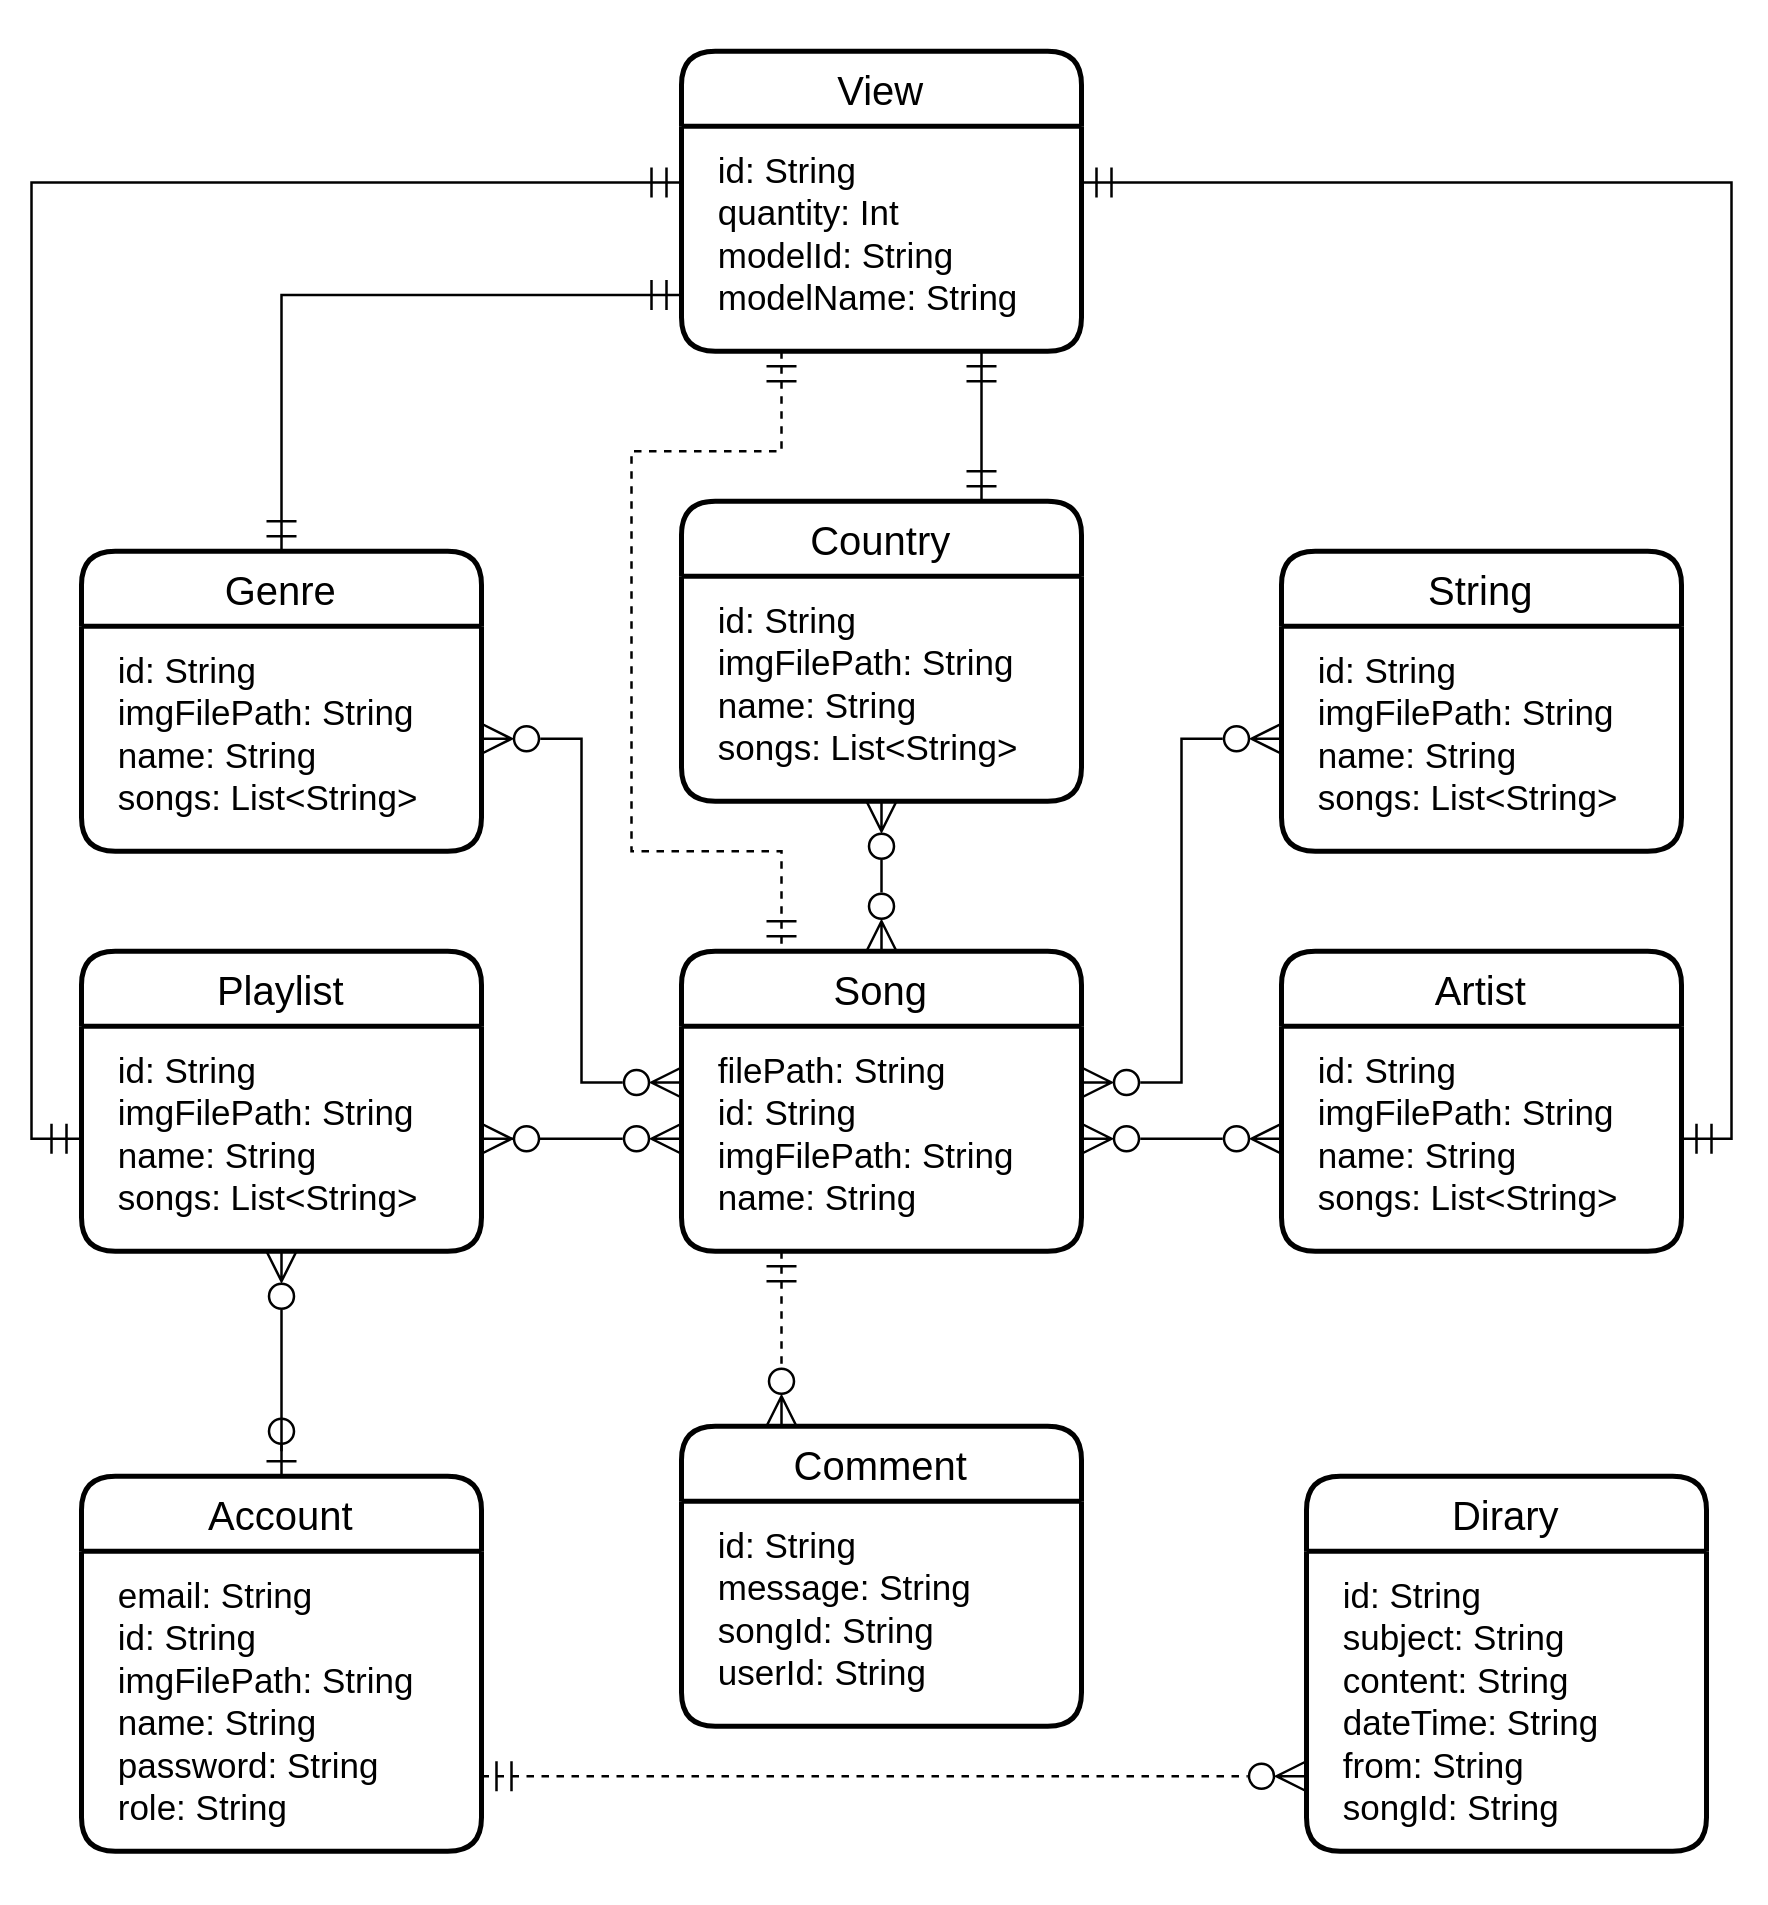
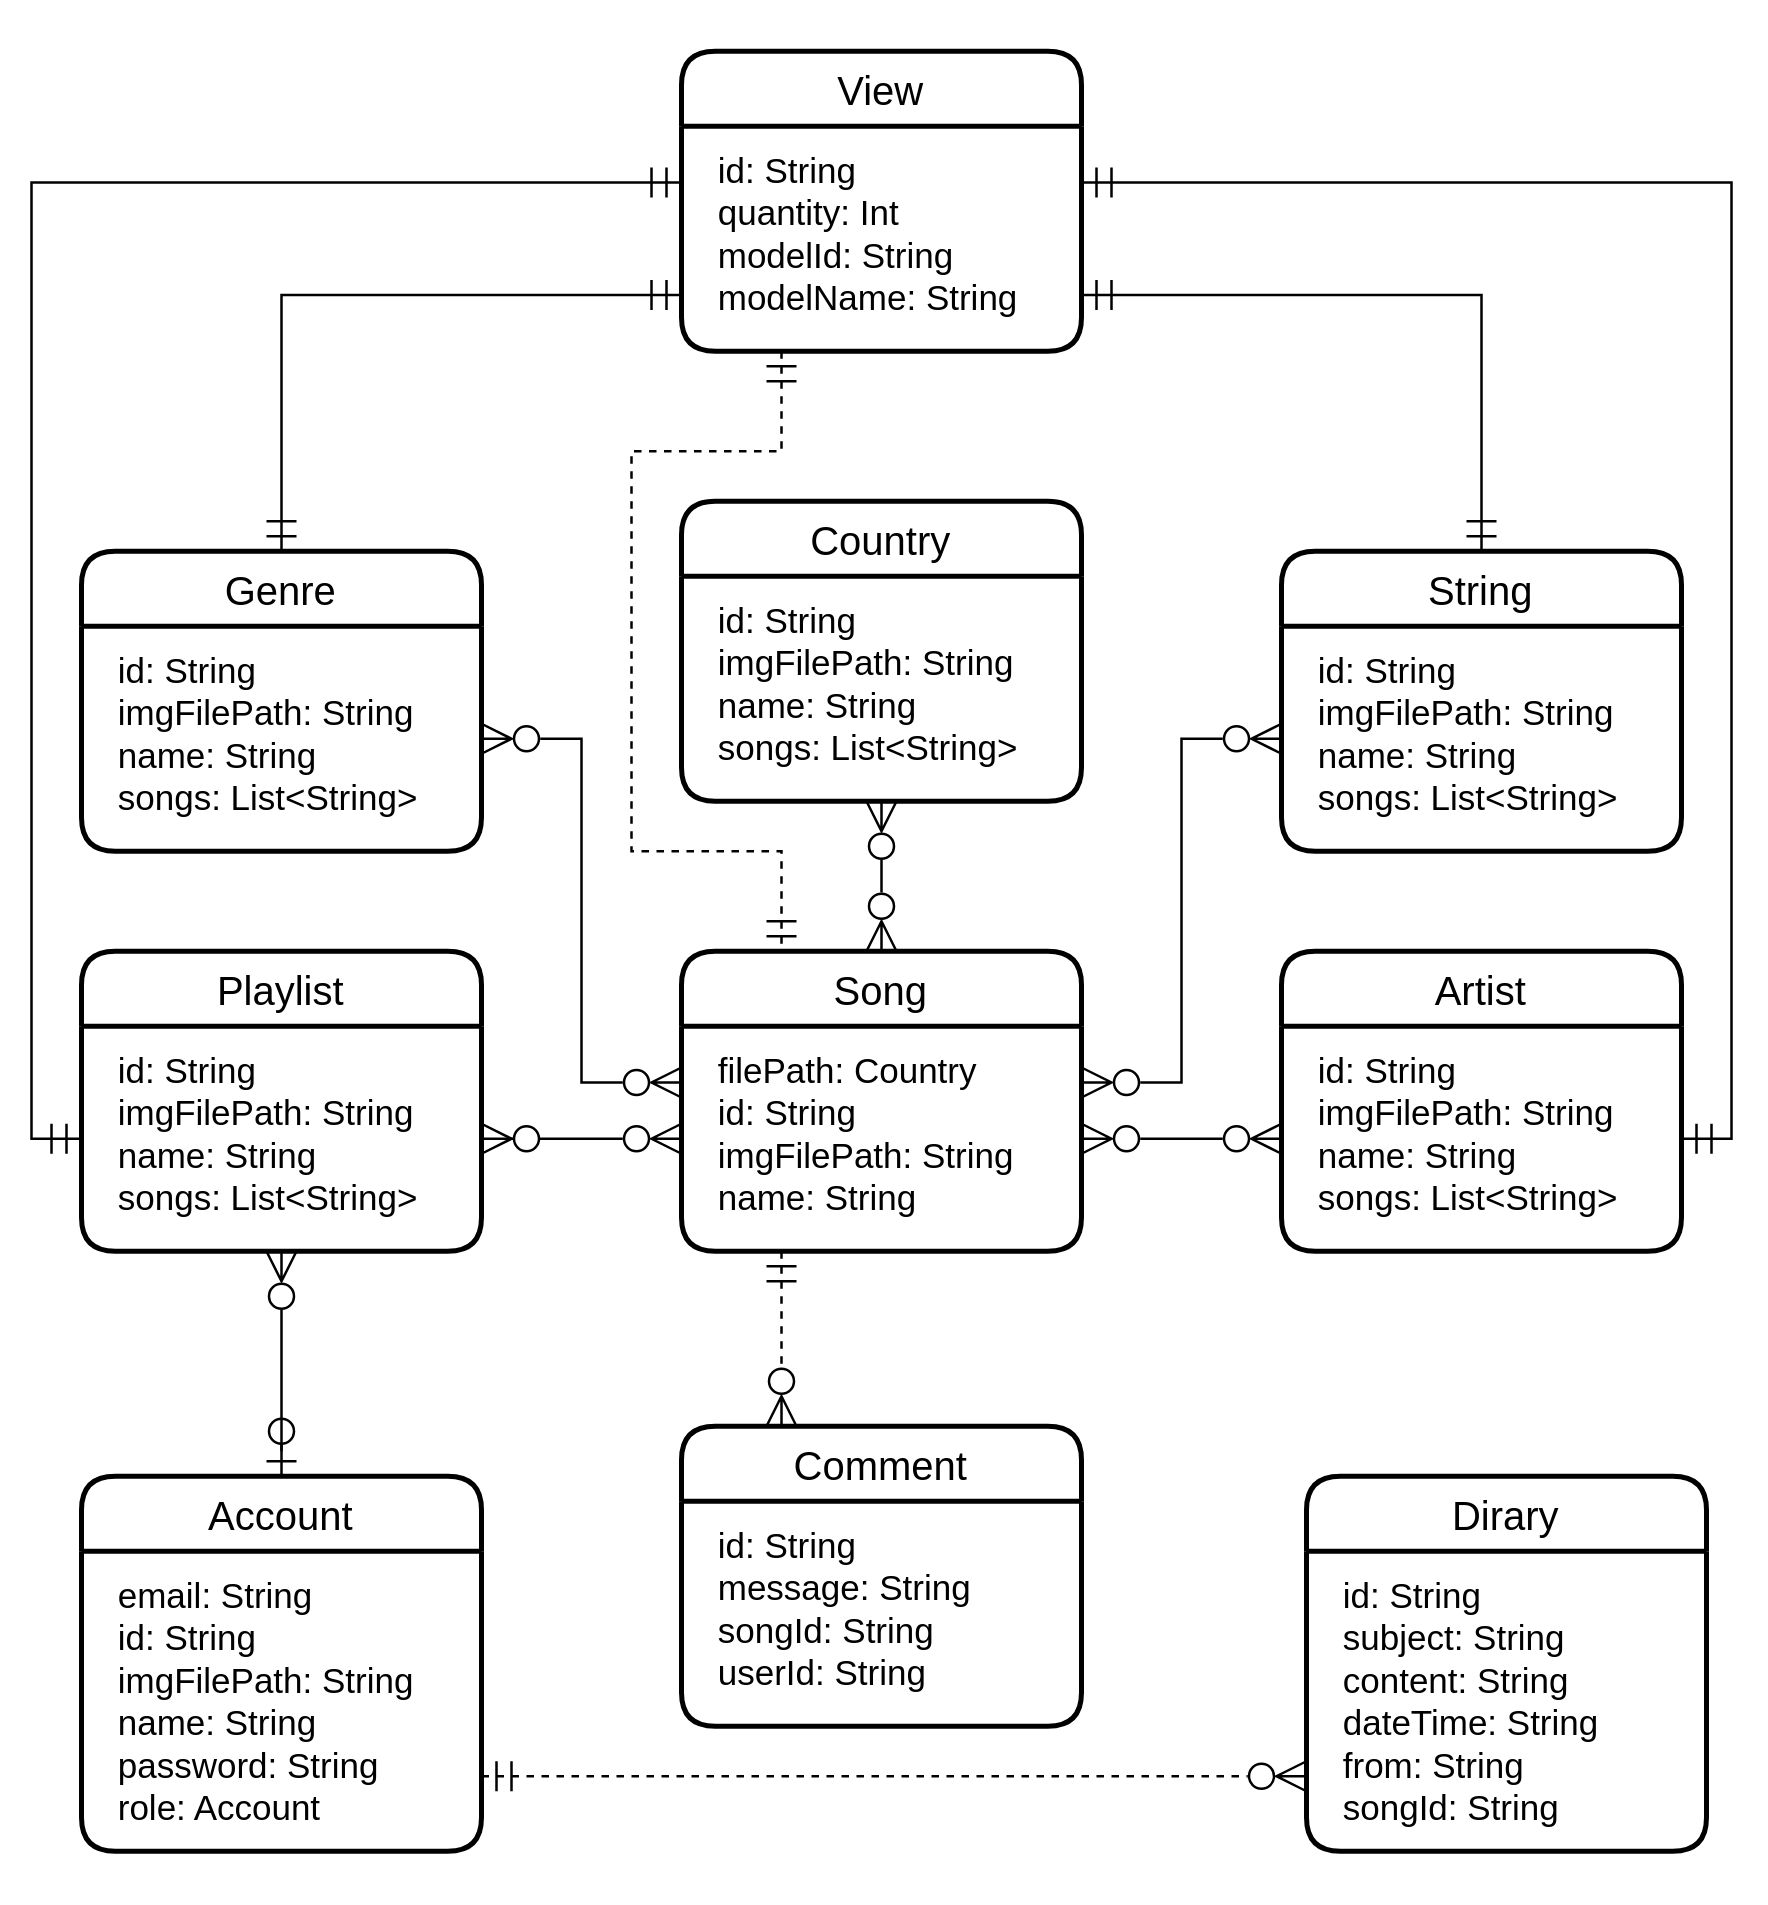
none -> (1410, 295)
(981, 428) -> none
(852, 1071) -> (866, 1071)
(222, 1596) -> (222, 1596)
